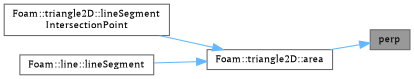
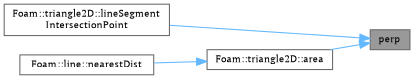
(186, 41) -> (265, 32)
(87, 65) -> (87, 65)
